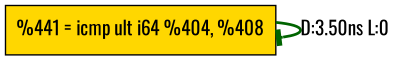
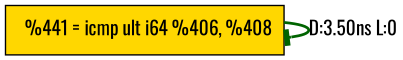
(141, 30) -> (145, 30)
